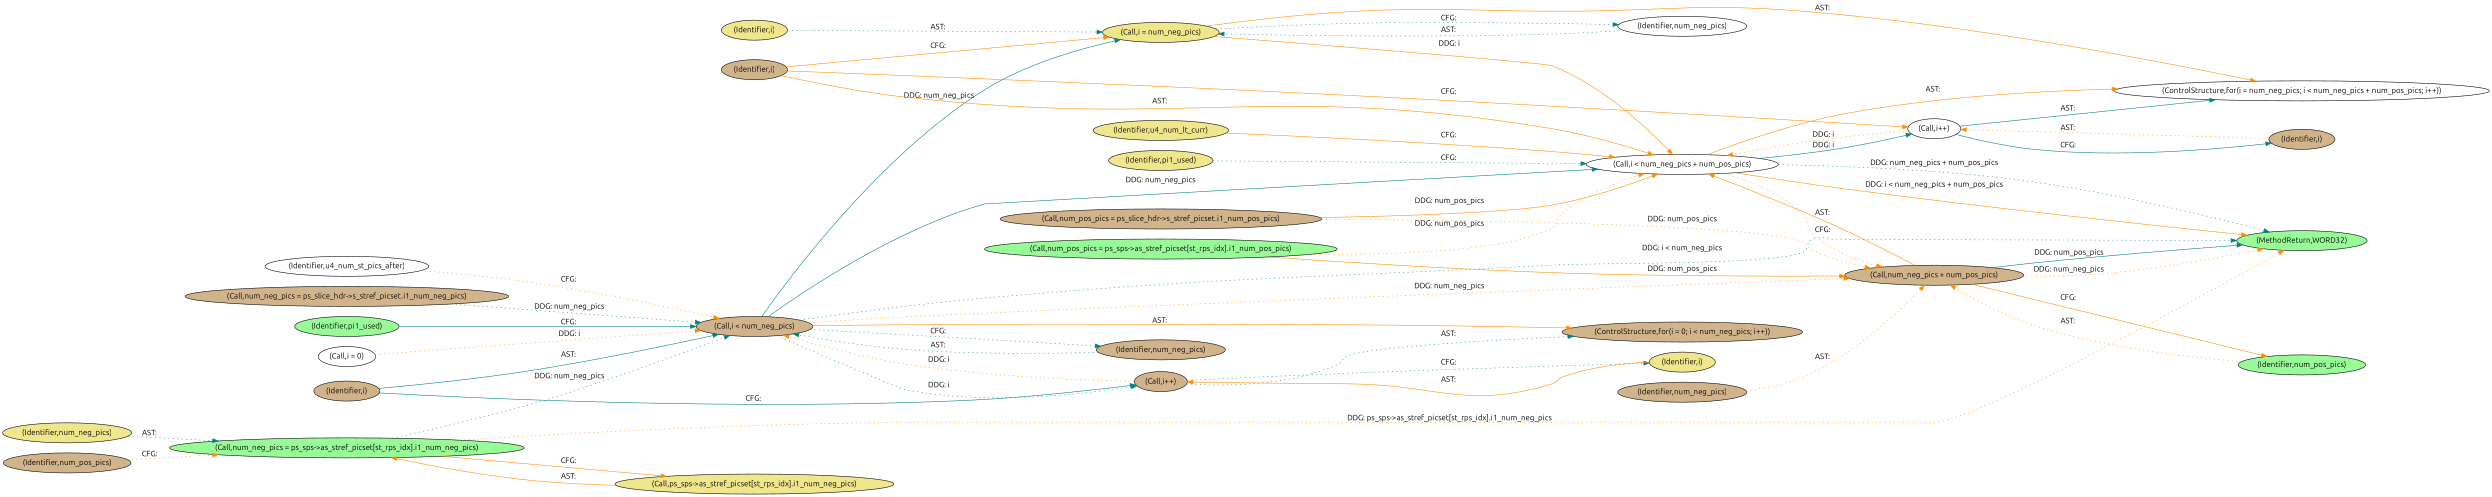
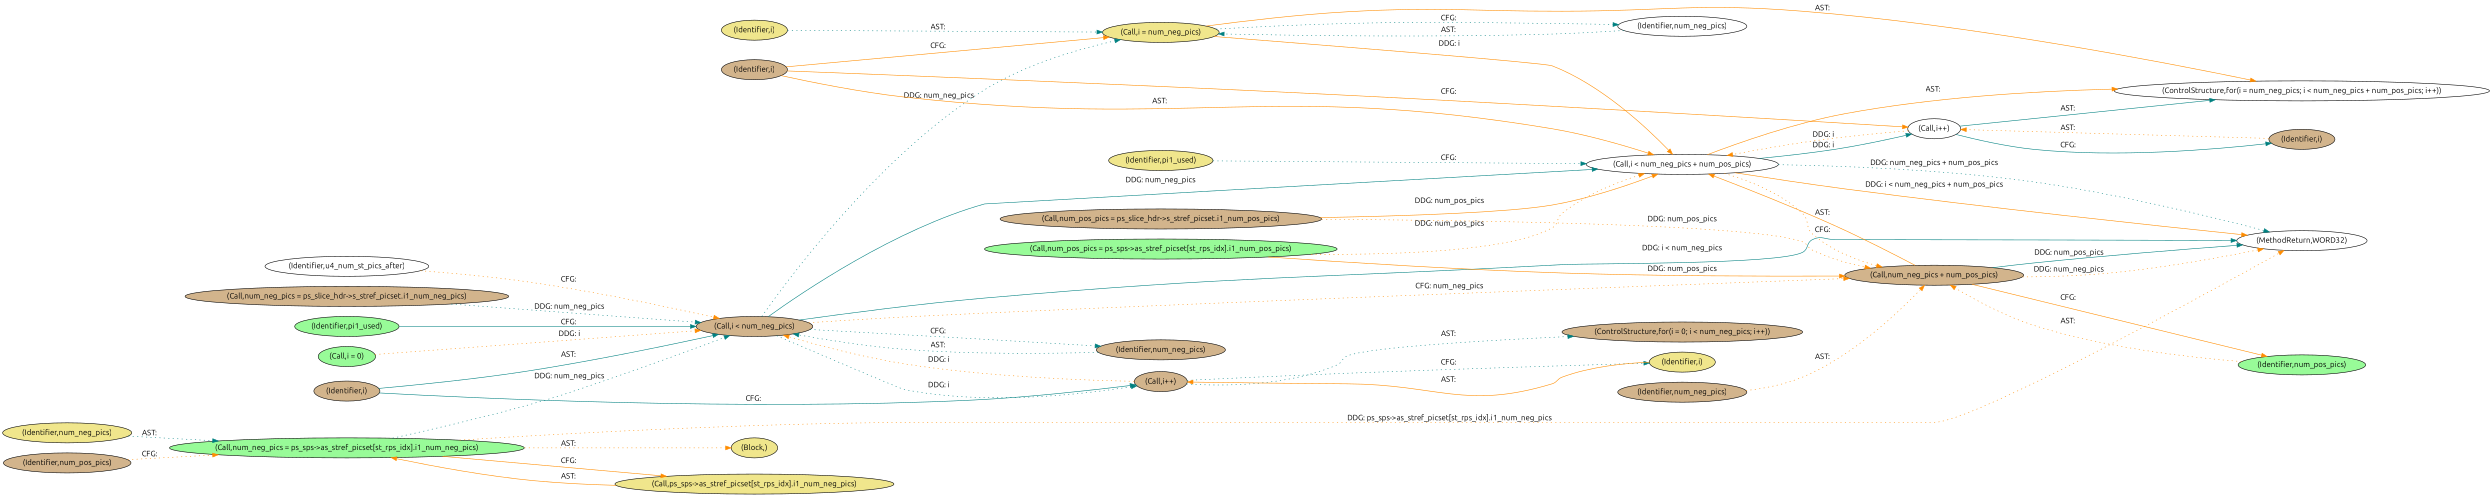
(1161, 130) -> none
(913, 144) -> (913, 144)
(2302, 241) -> (2302, 241)
(1518, 267) -> (1518, 267)
(1450, 286) -> (1450, 286)
(1189, 325) -> none
(347, 357) -> (347, 357)
none -> (754, 448)
